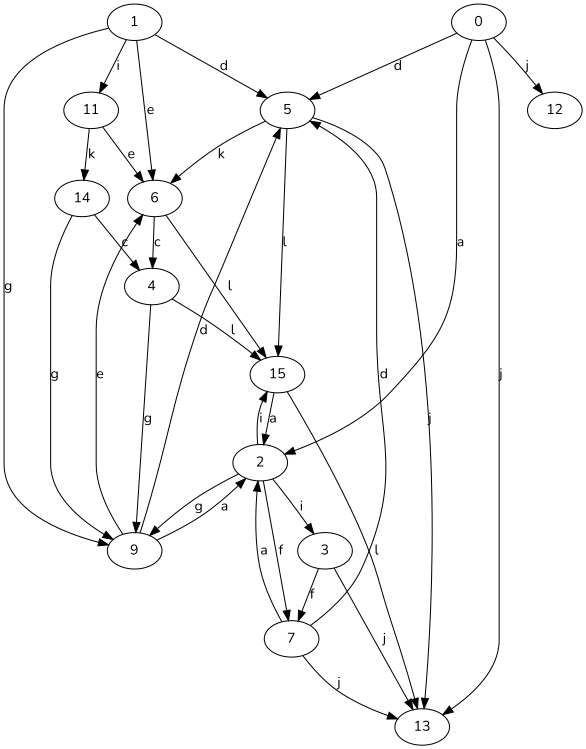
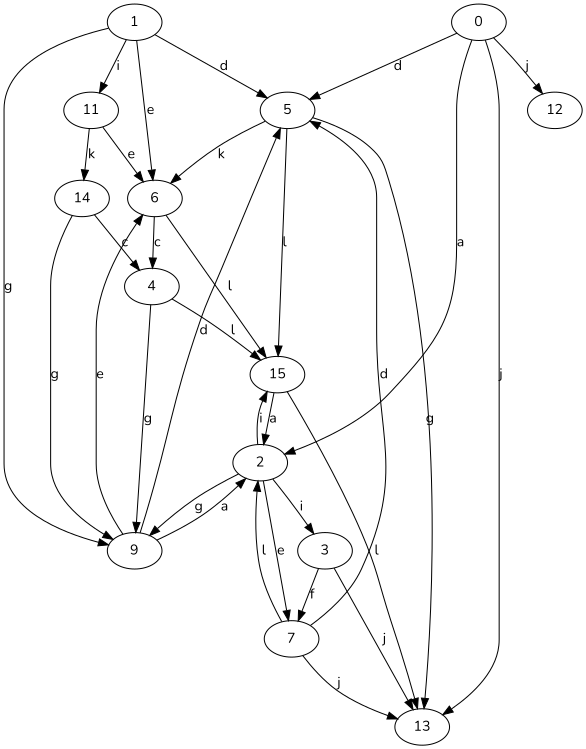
(430, 419) -> (430, 419)
(264, 551) -> (264, 551)
(281, 551) -> (281, 551)
